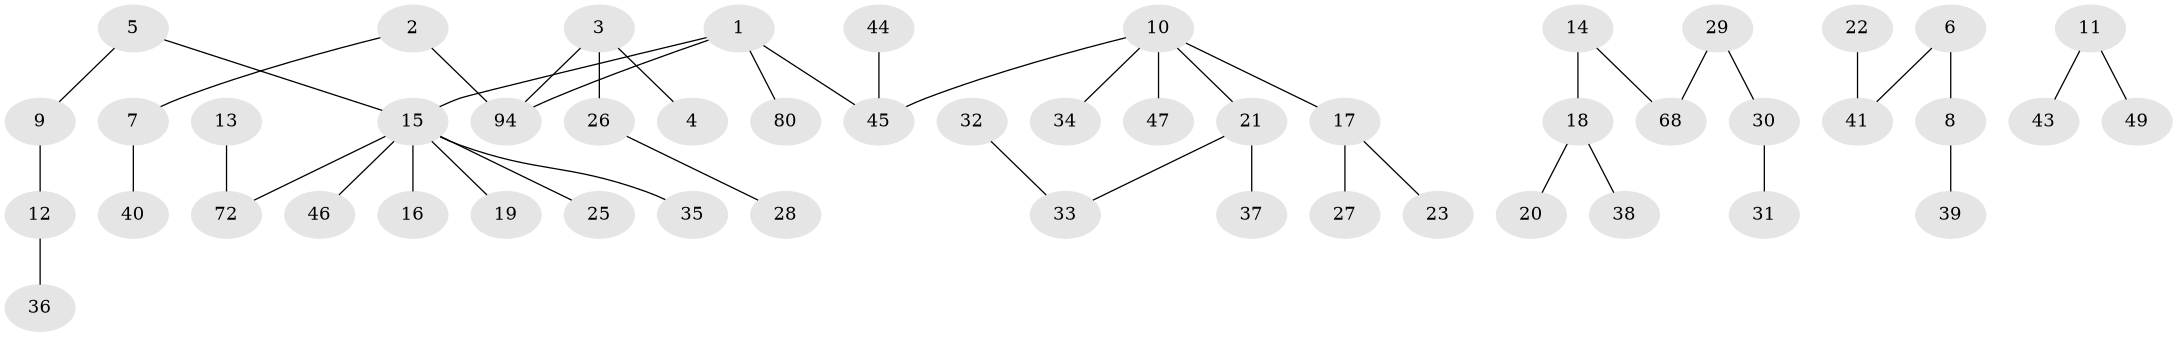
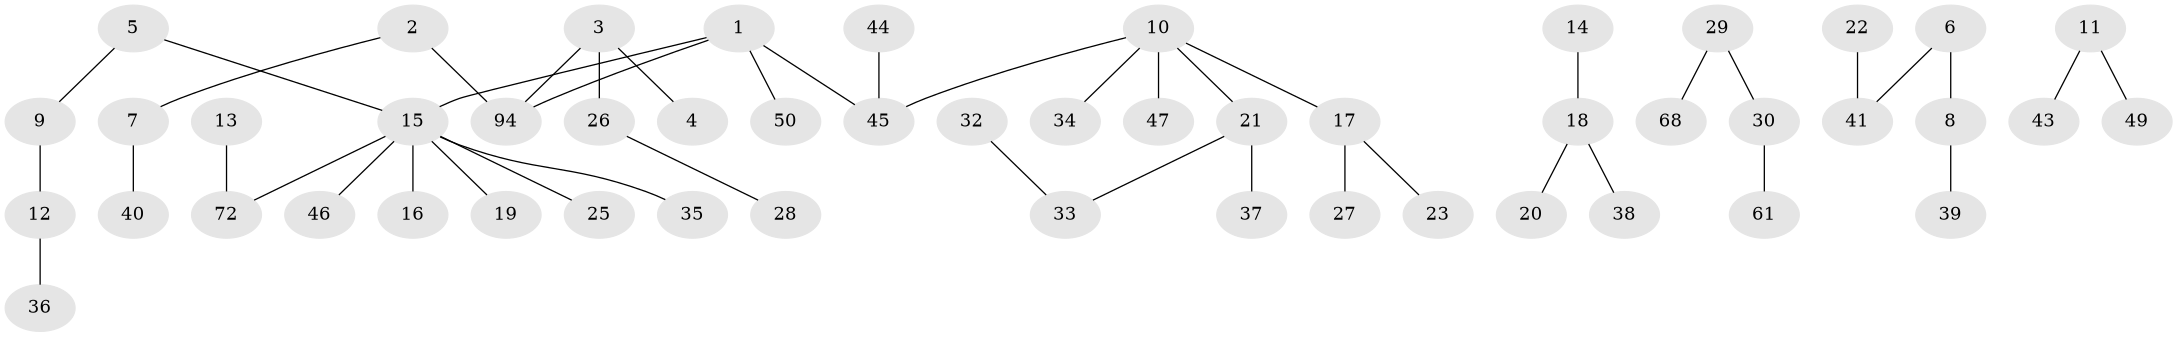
(1624, 75) -> none
(786, 122) -> (786, 122)
(1764, 215) -> (1764, 215)
